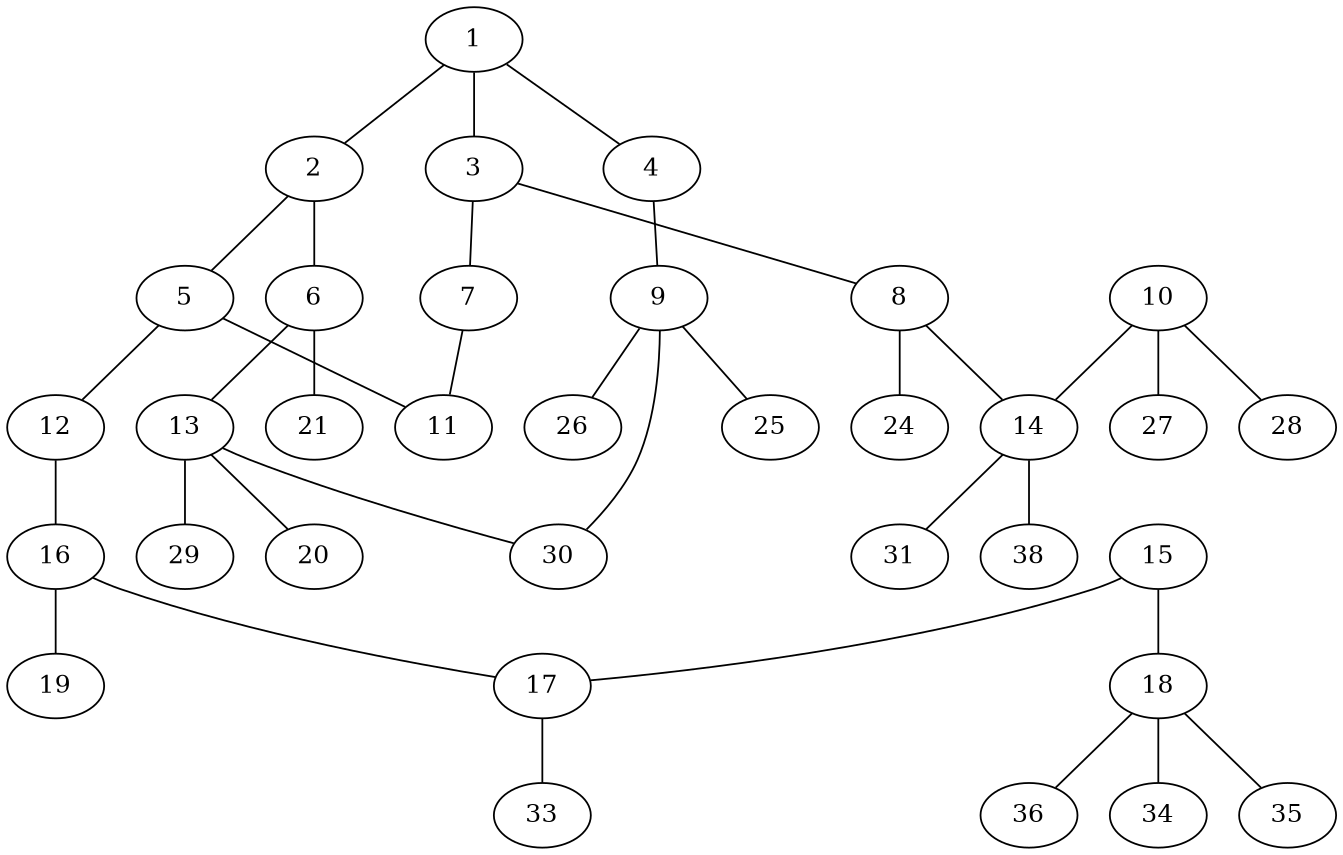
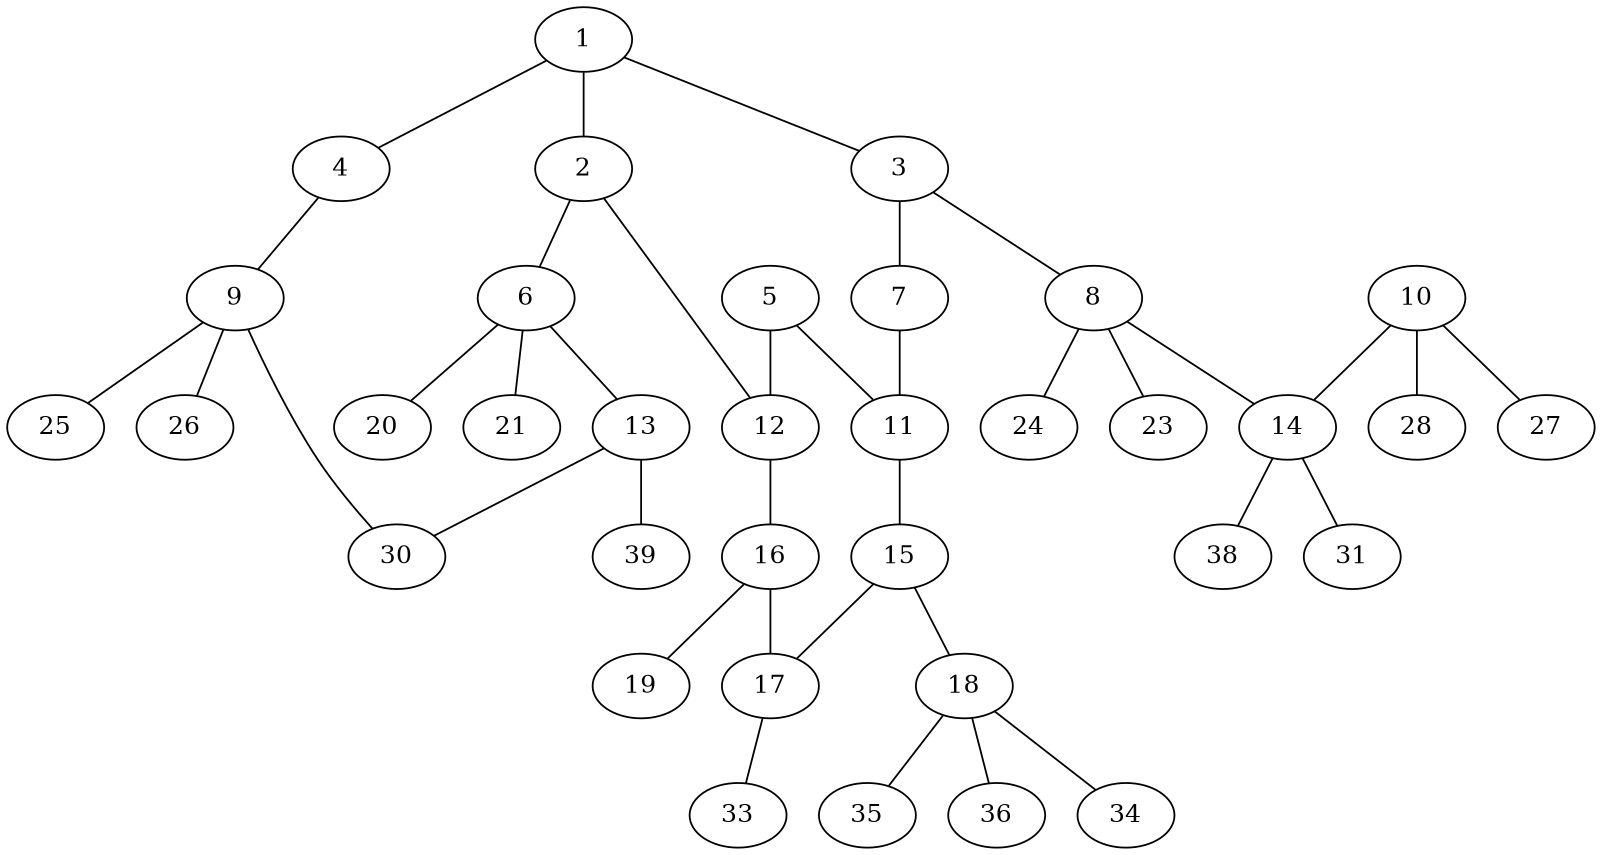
(250, 233) -> (677, 298)
none -> (1158, 427)
(249, 492) -> (454, 363)
none -> (900, 492)
(185, 557) -> (641, 557)
